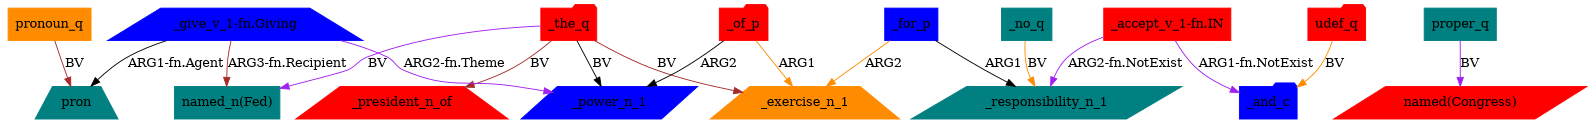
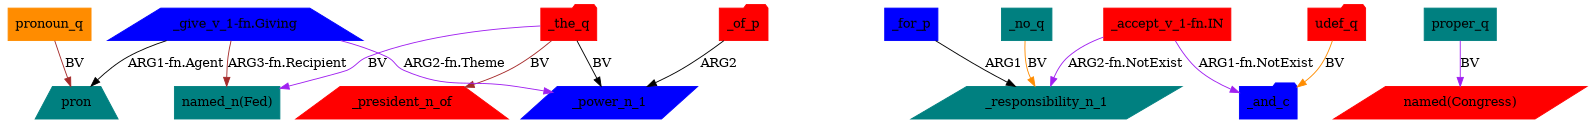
(805, 103) -> none
